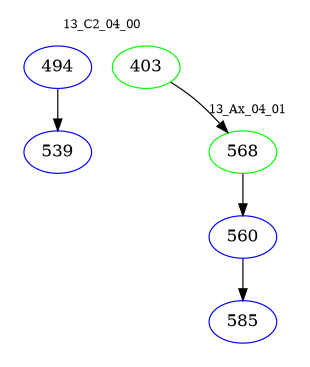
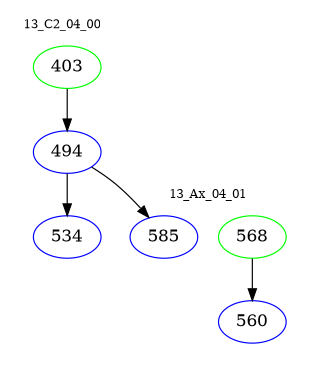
(207, 111) -> (67, 104)
(58, 152) -> (67, 237)
(243, 274) -> (128, 195)
